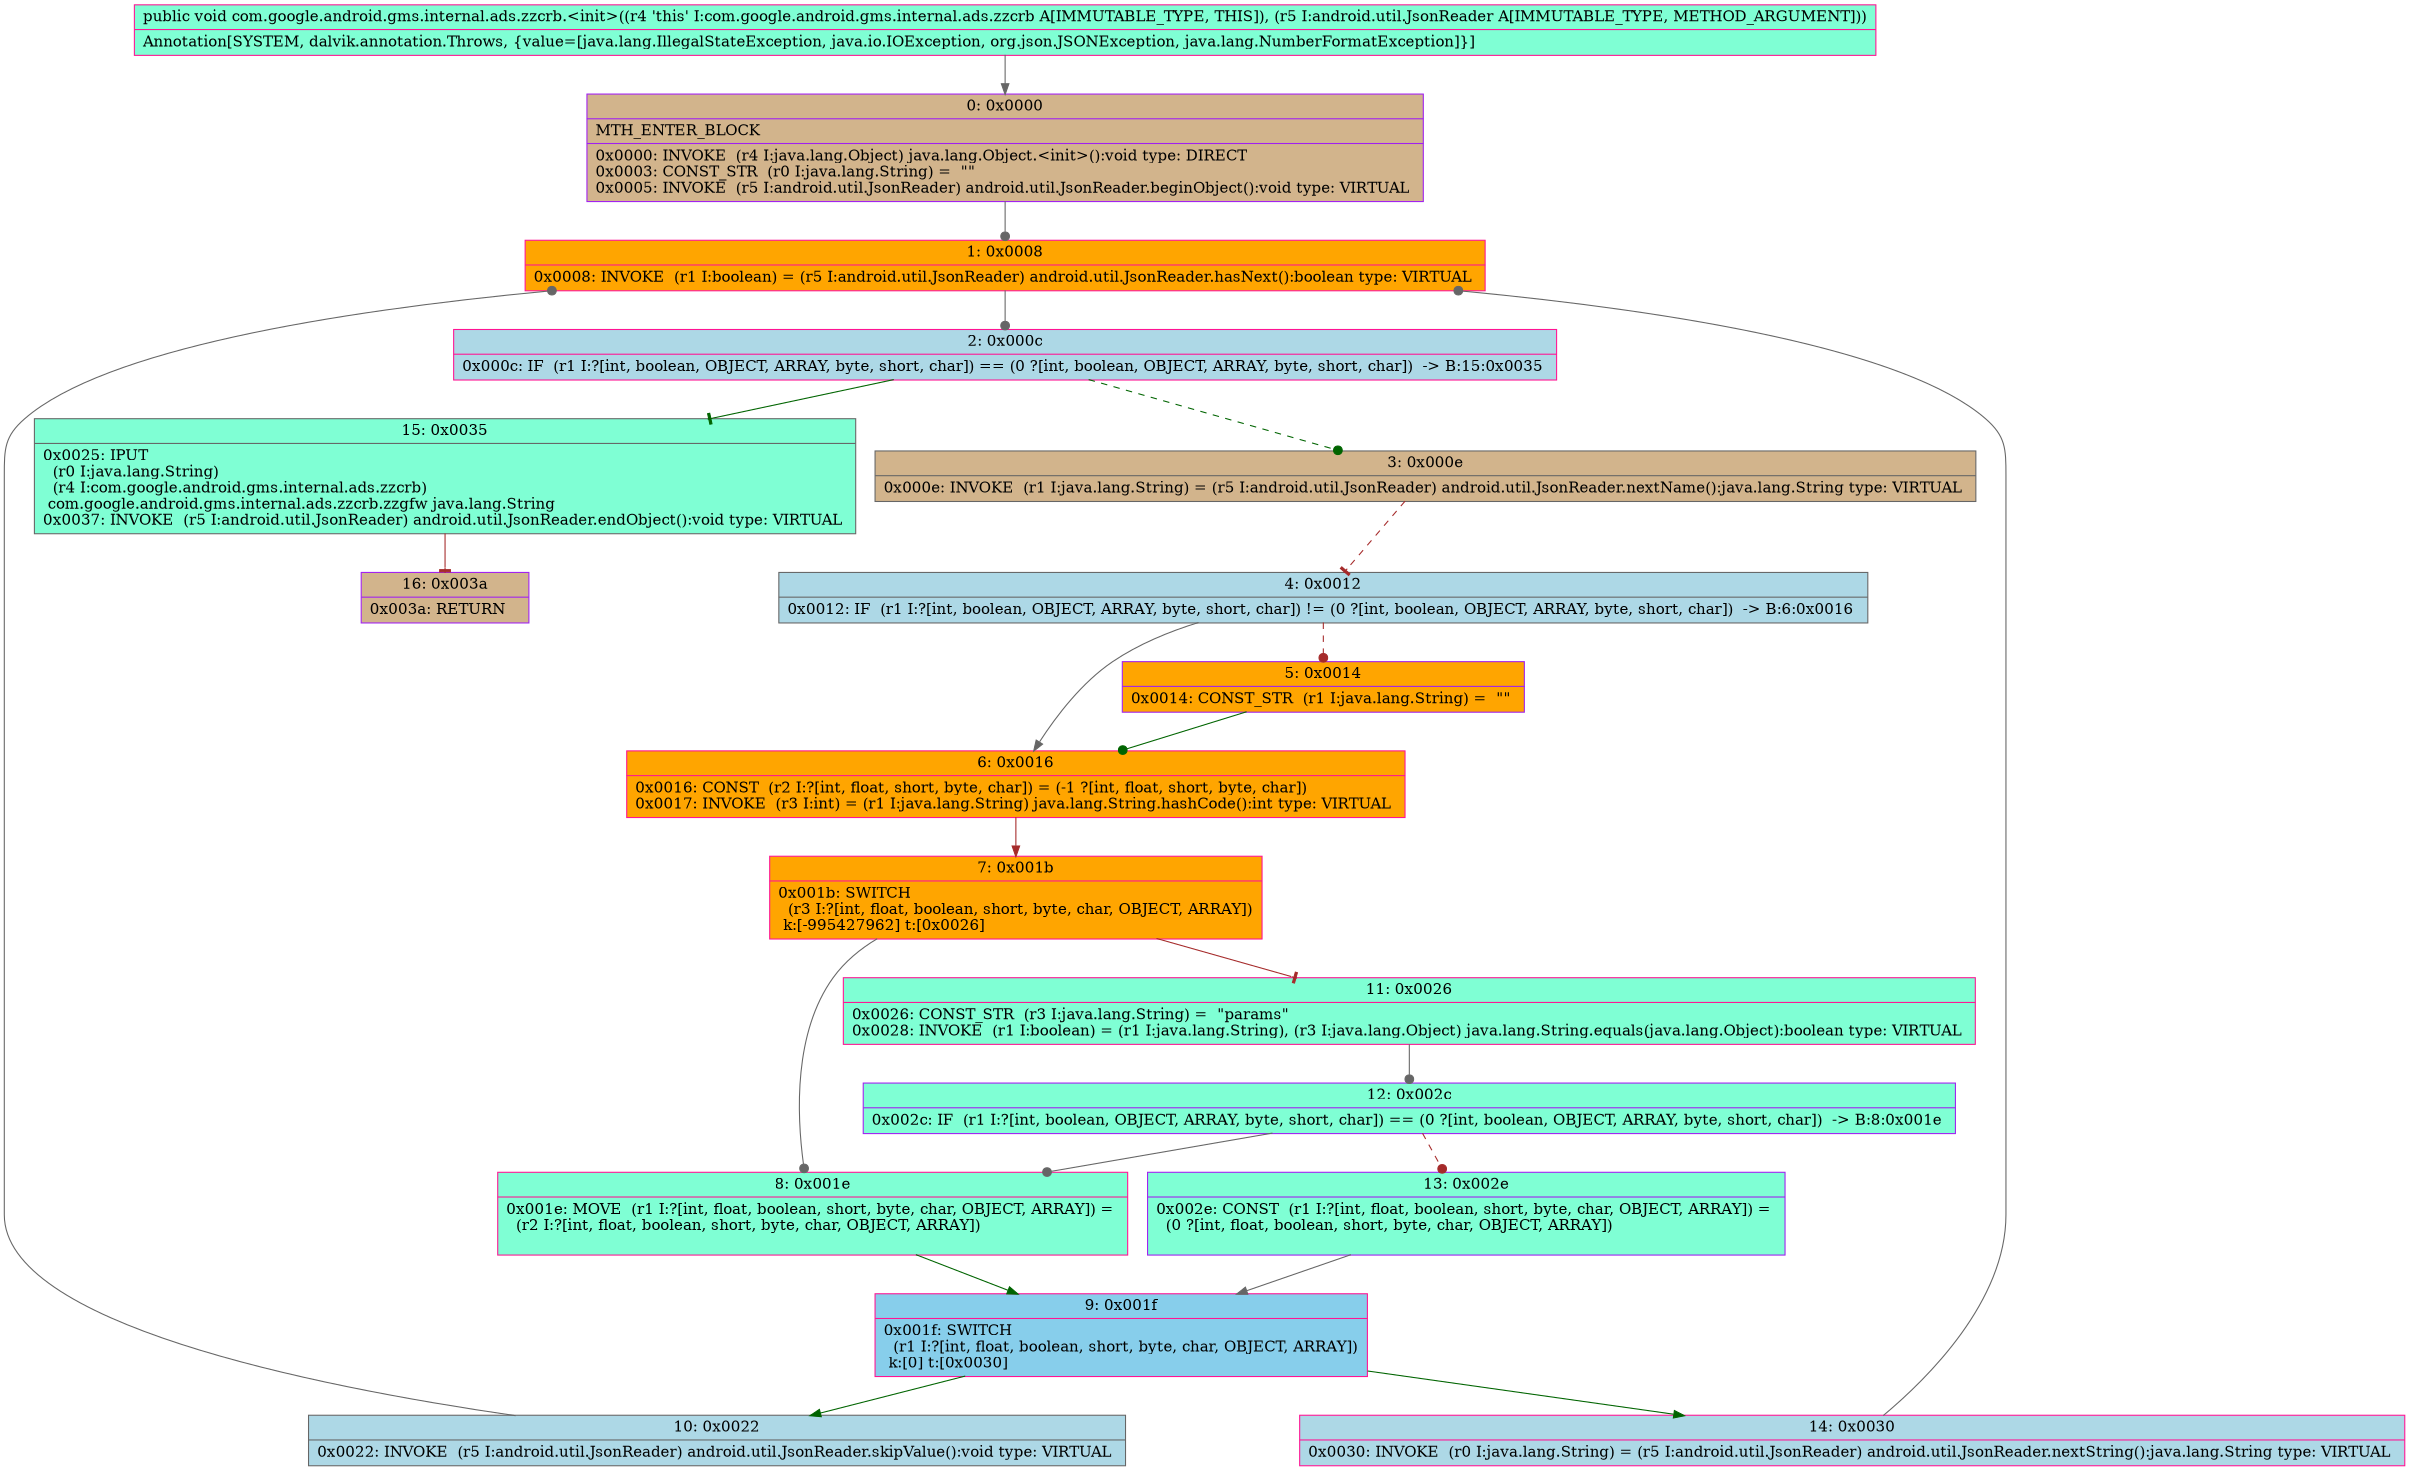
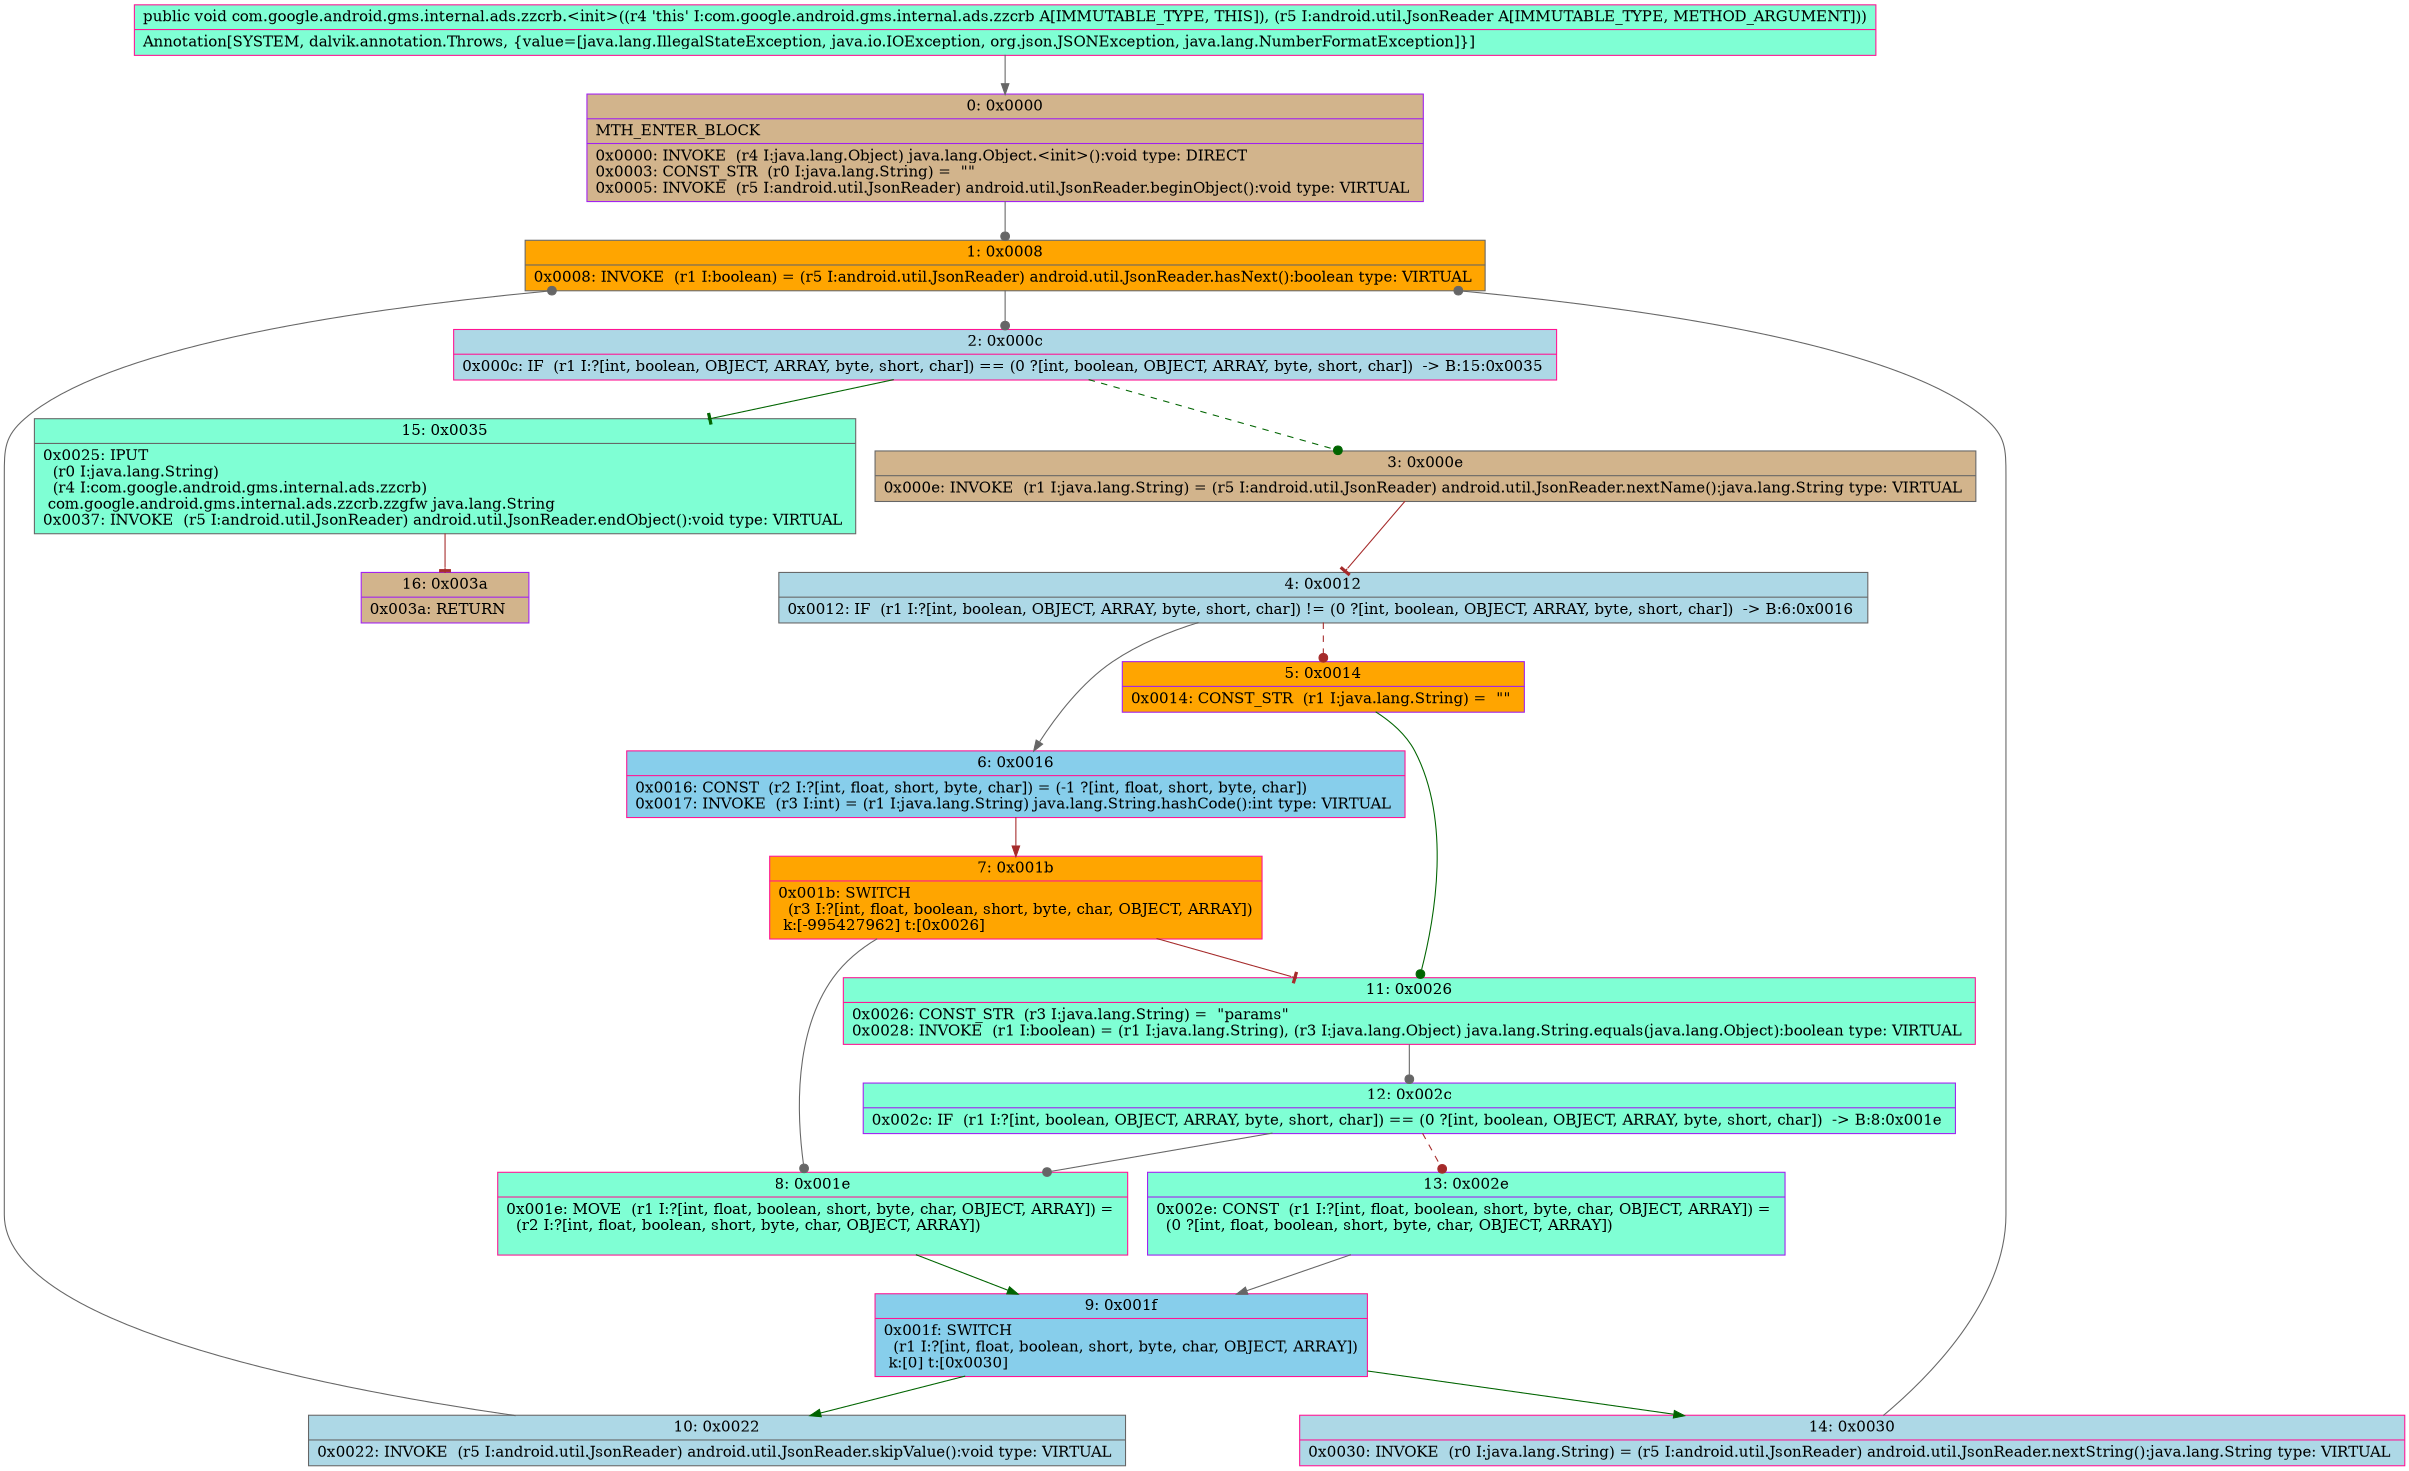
(1005, 266) -> (1005, 266)
(1376, 535) -> (1376, 535)
(1187, 730) -> (1436, 831)
(1016, 784) -> (1016, 784)
